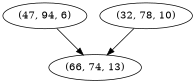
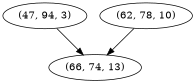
(45, 16) -> (45, 16)
(146, 16) -> (146, 16)
